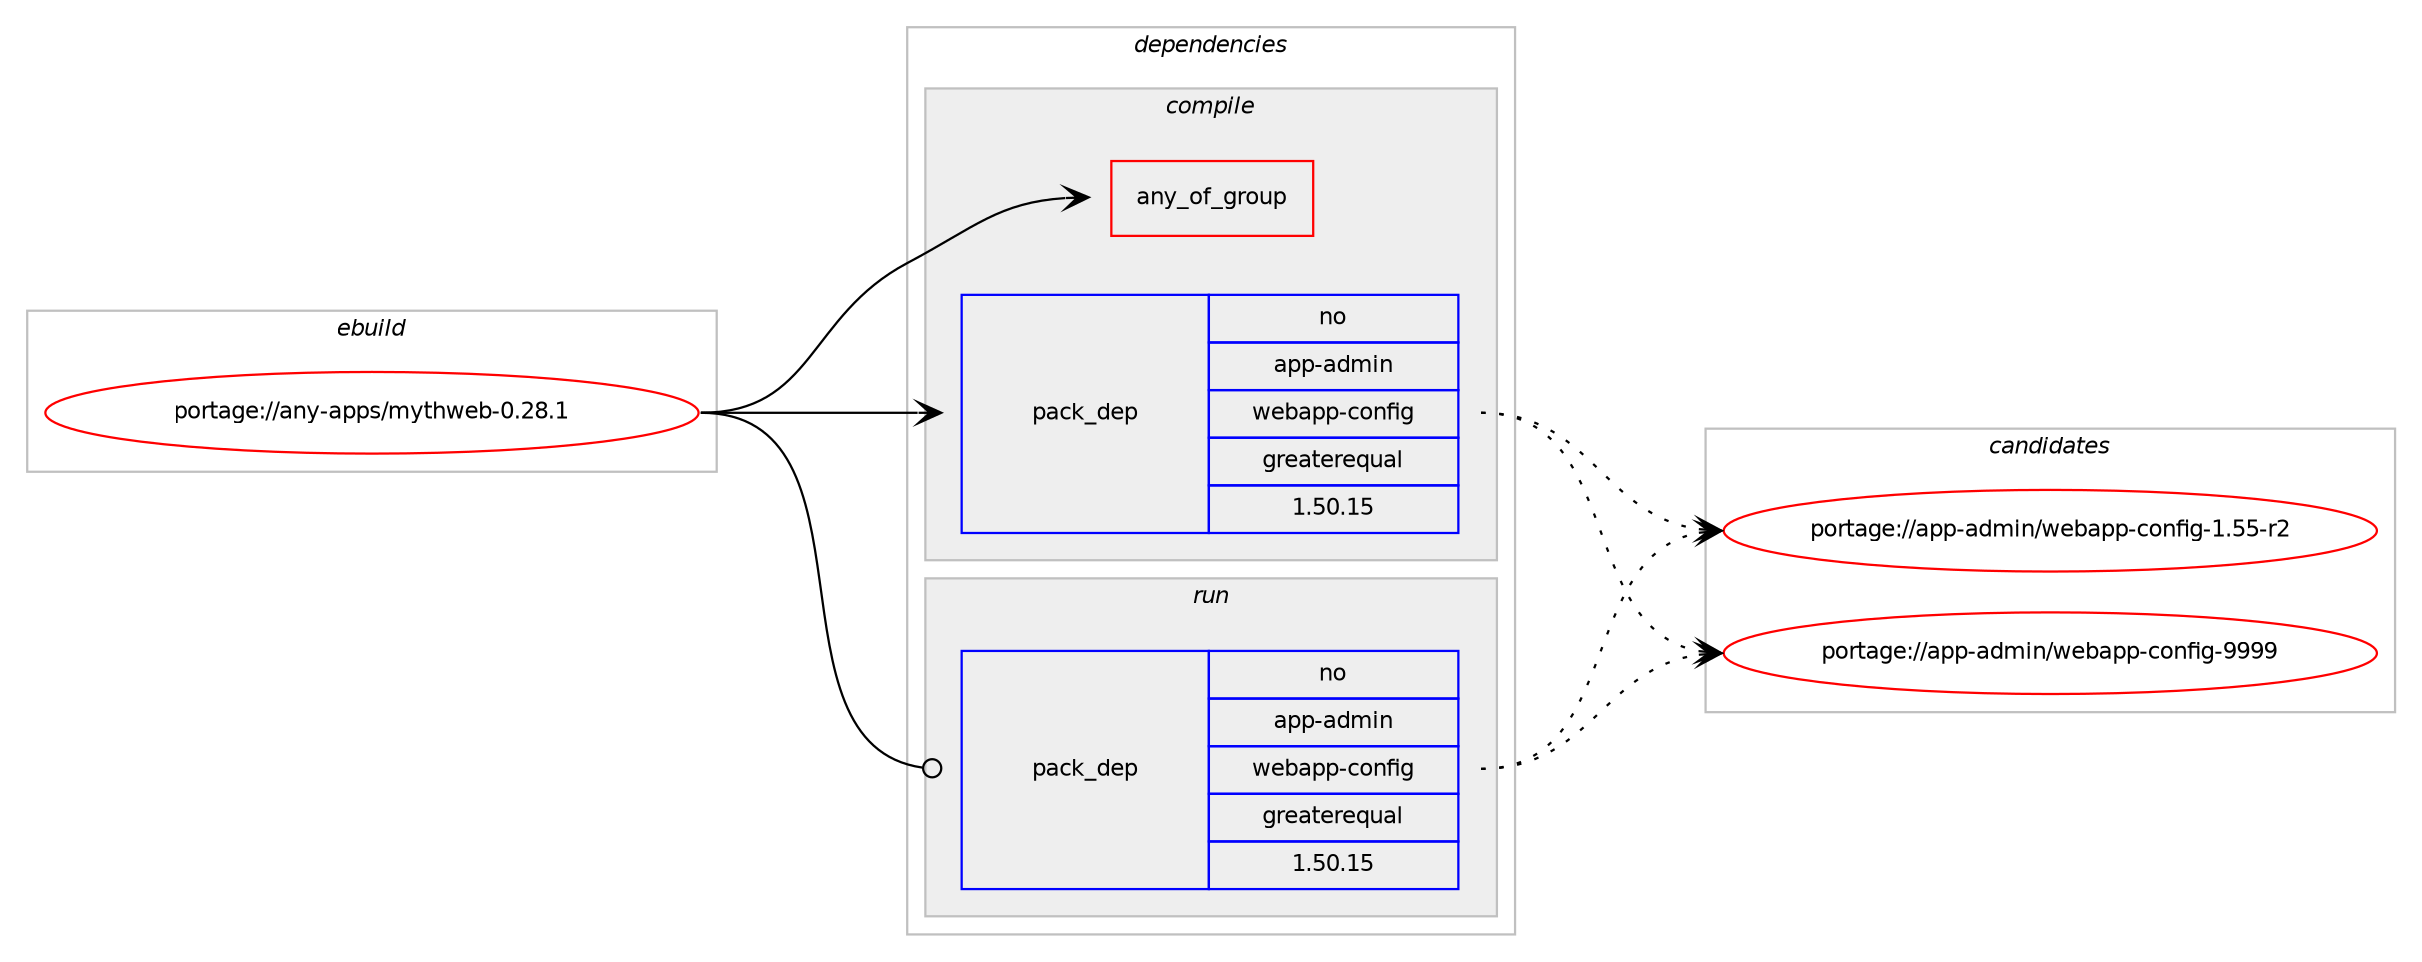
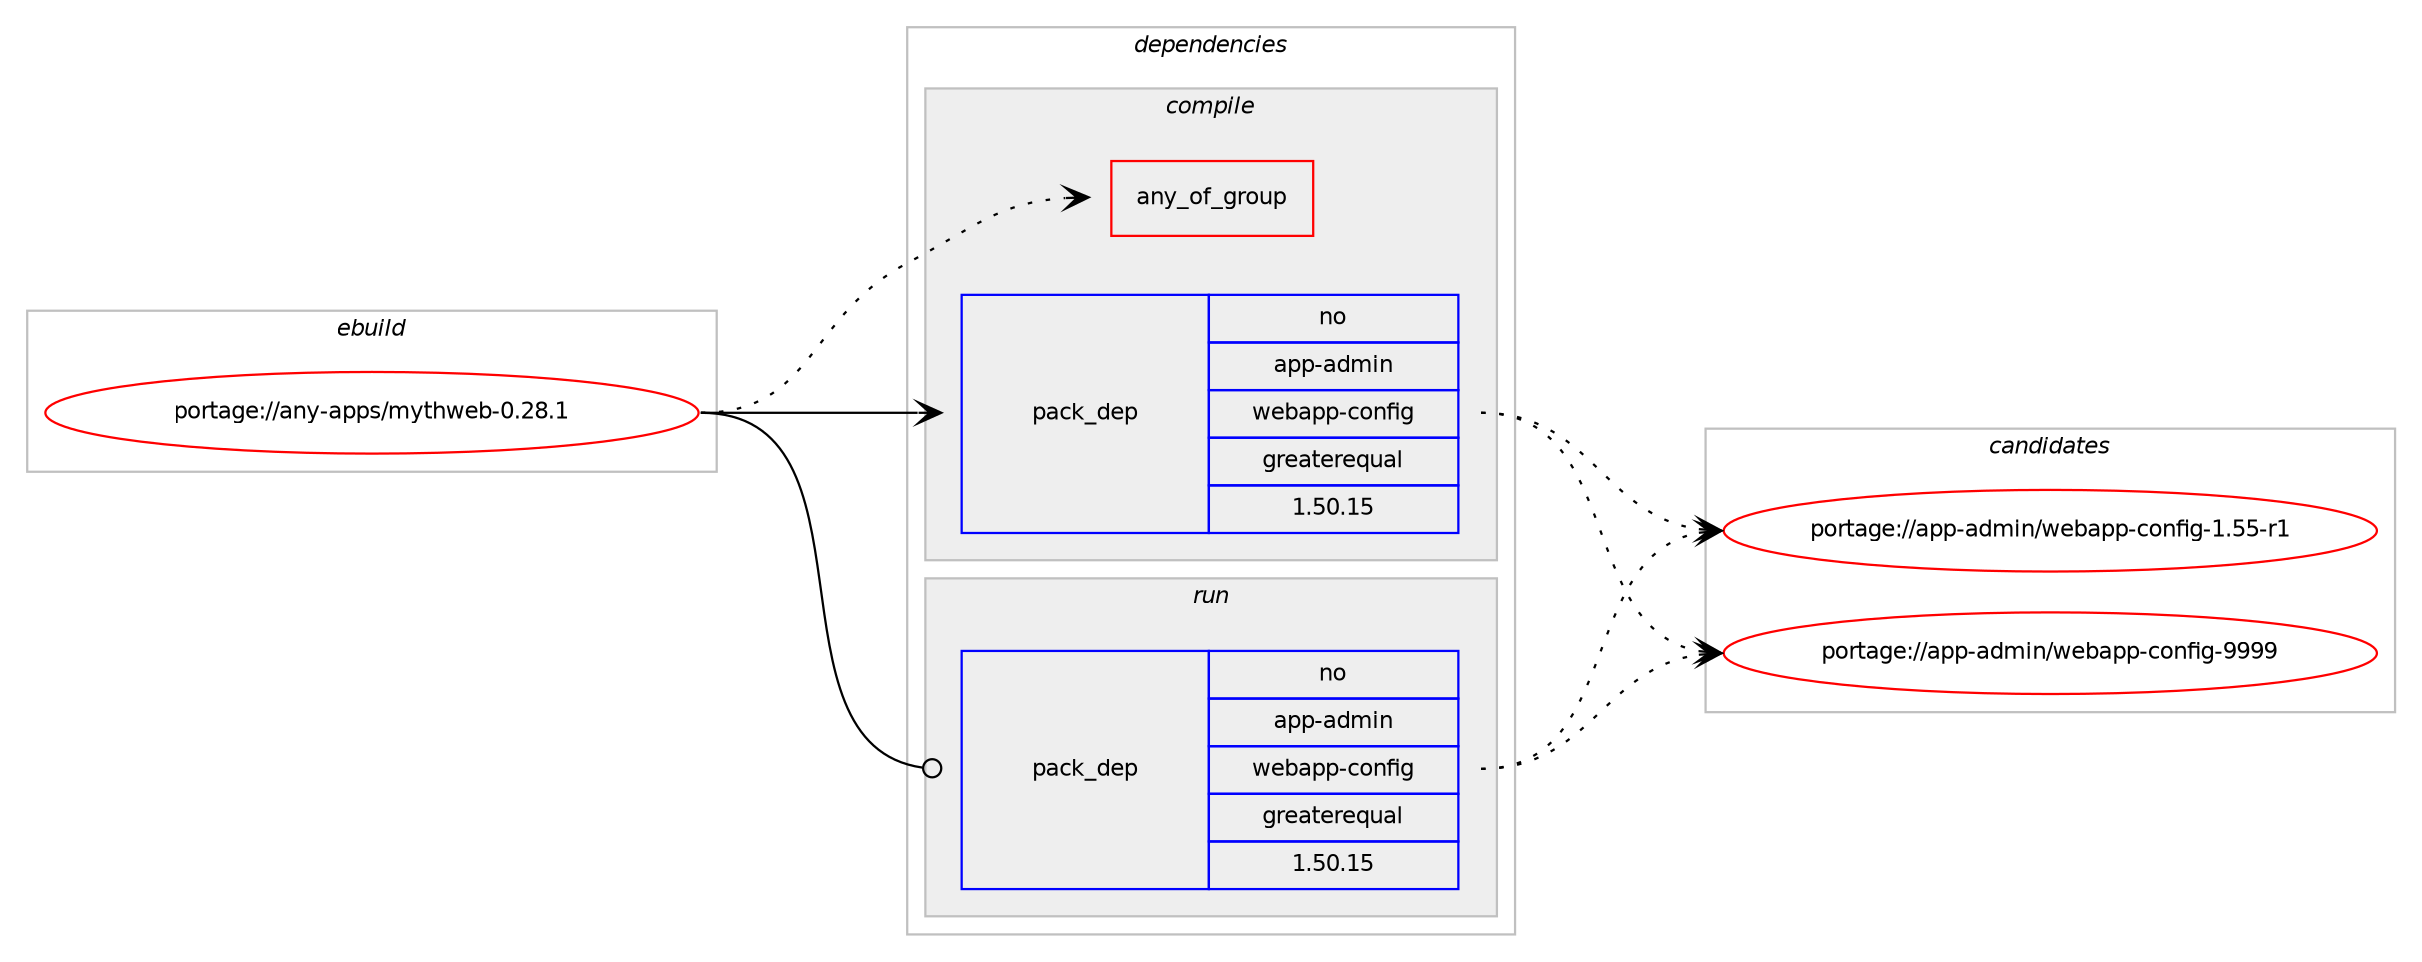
(870, 289) -> (870, 289)
(2050, 531) -> (2050, 531)
